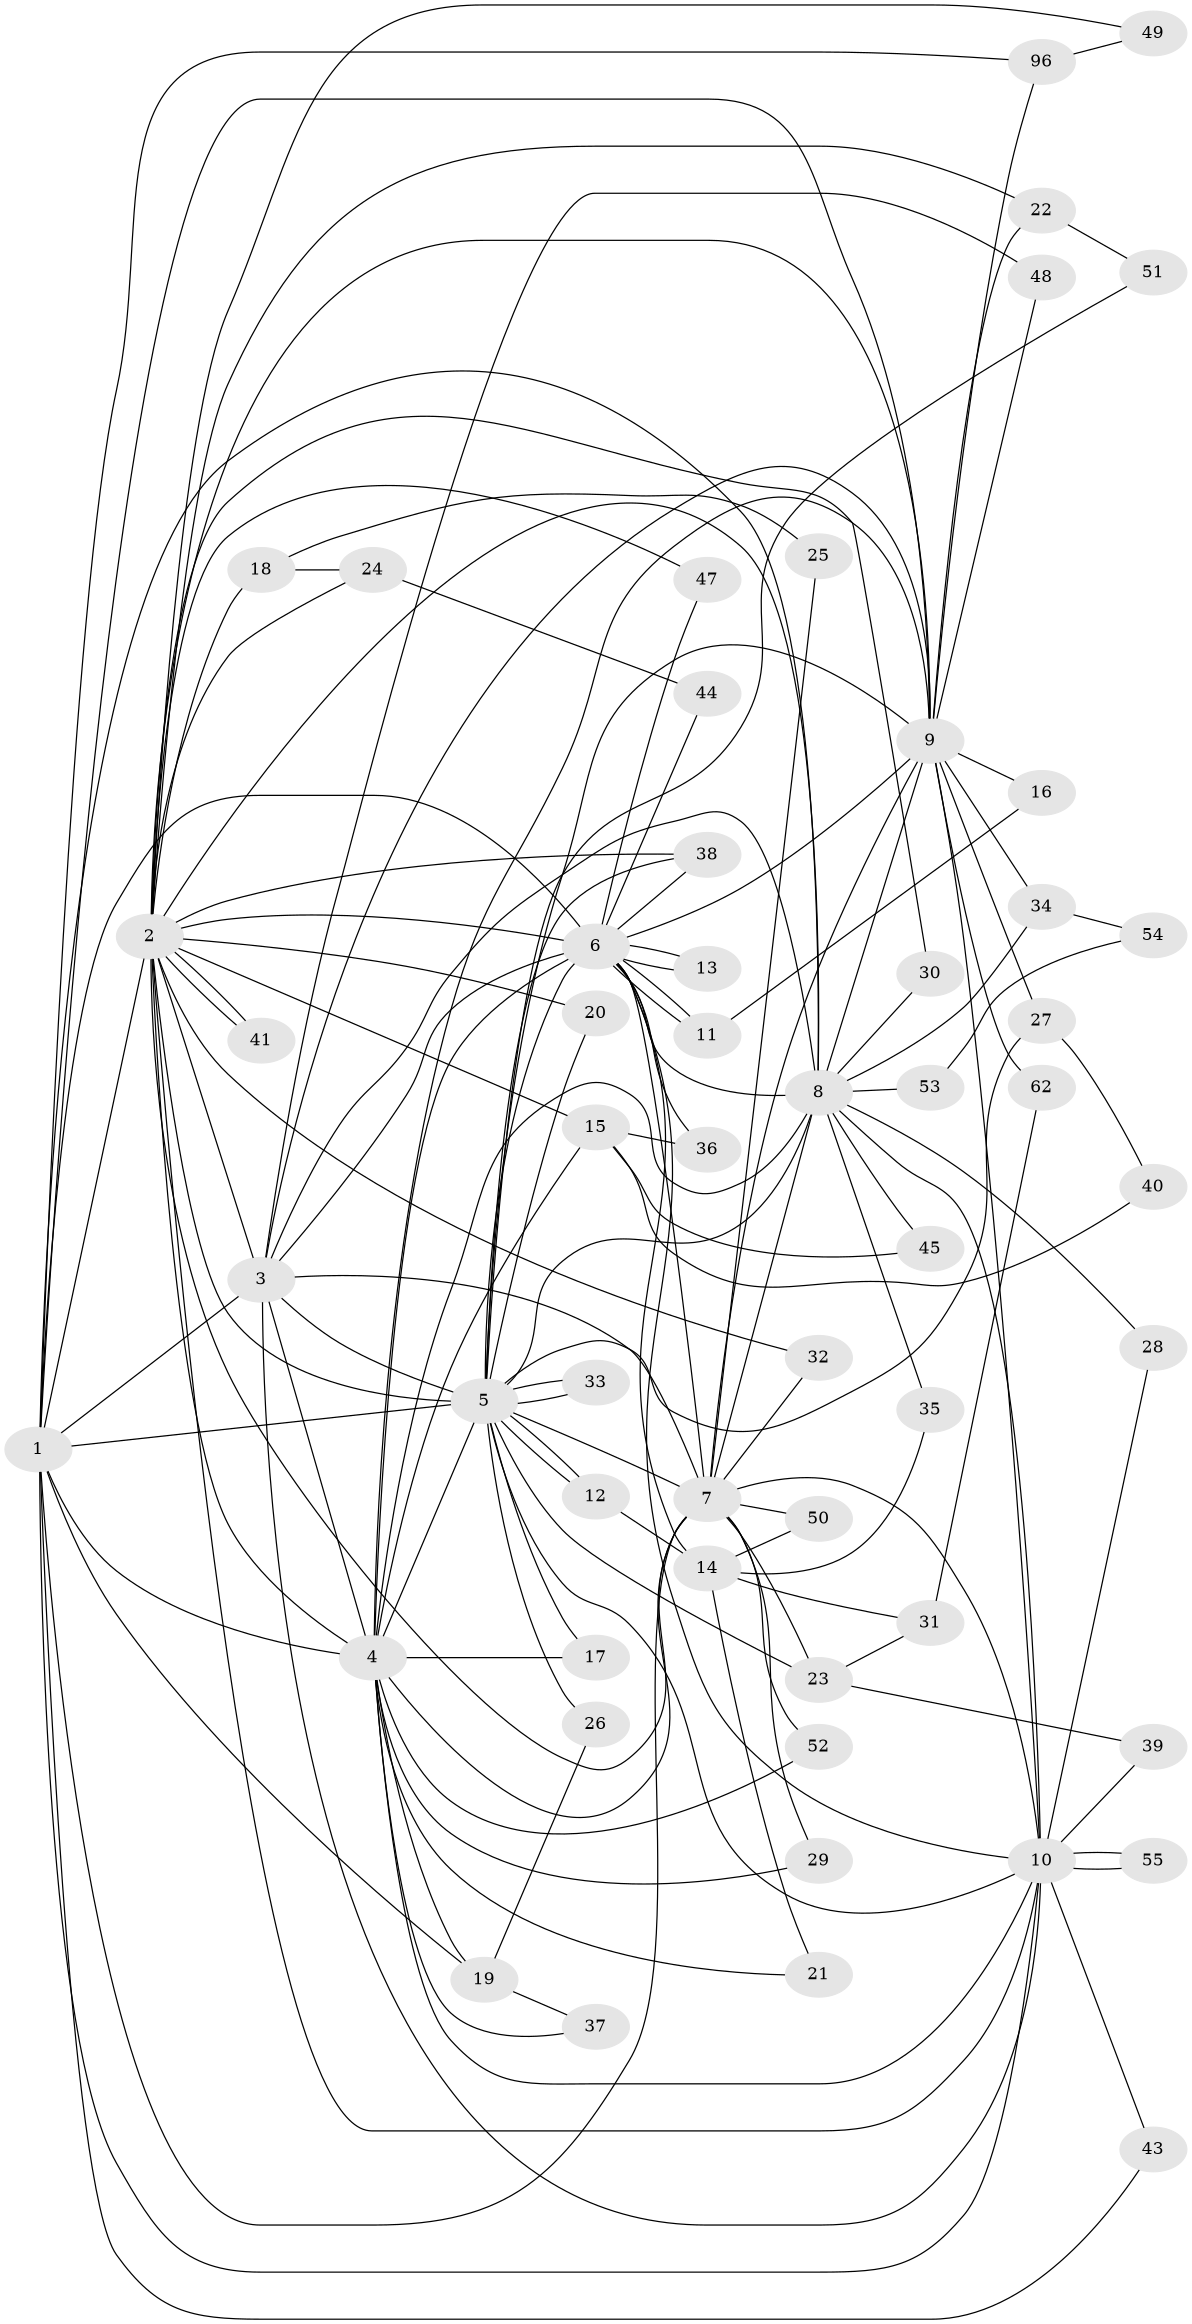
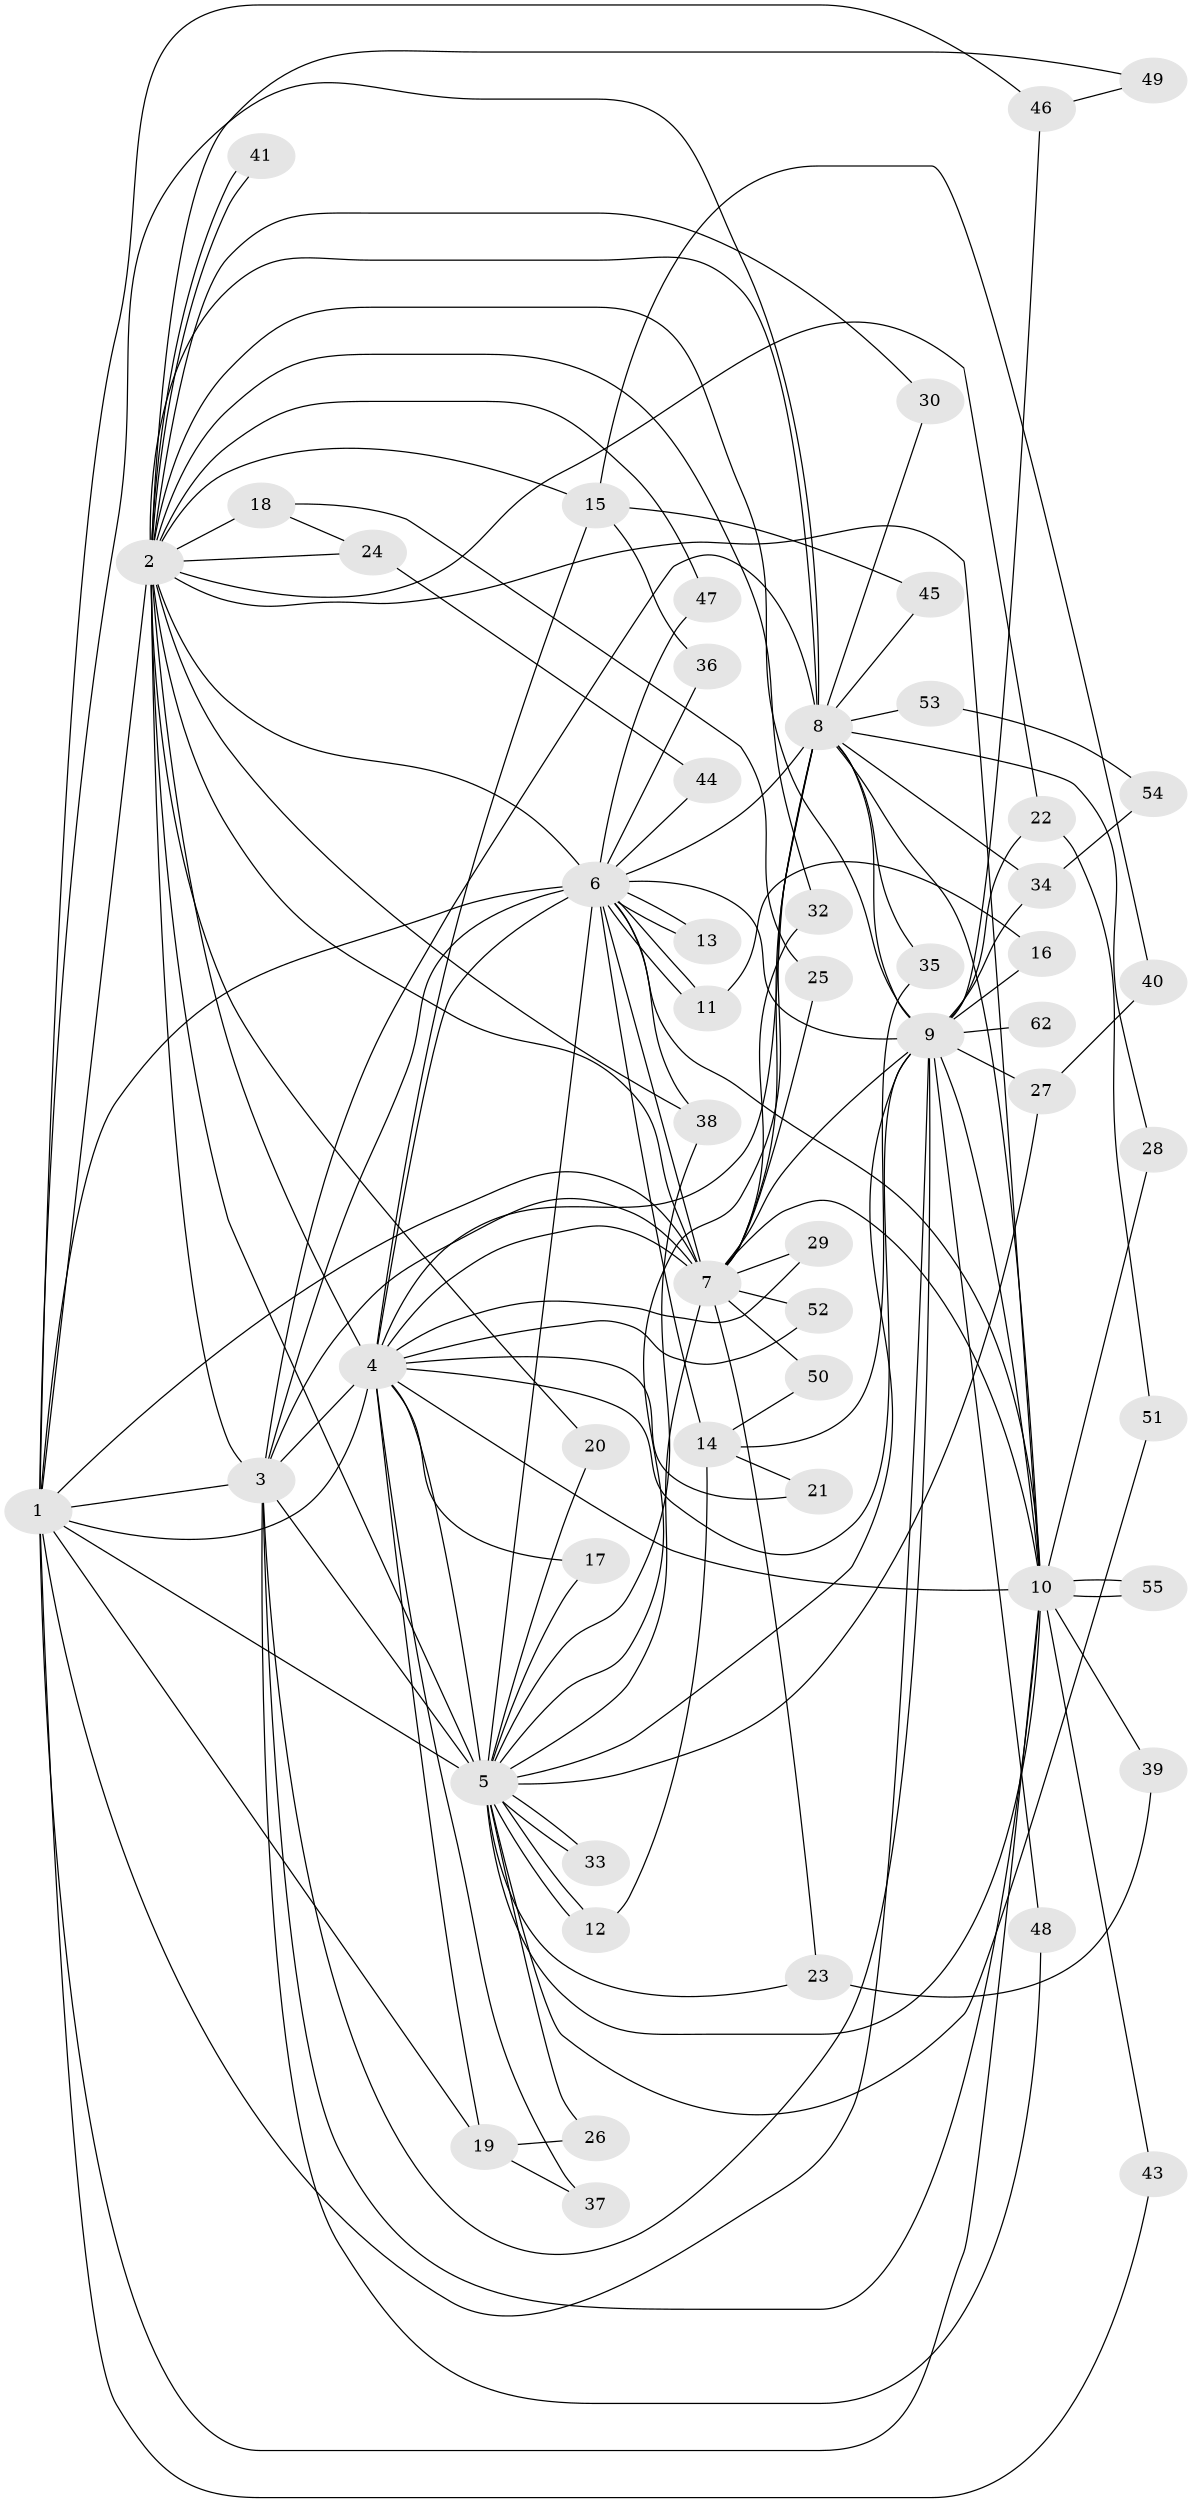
(1042, 62) -> (1042, 109)
(930, 1623) -> none
